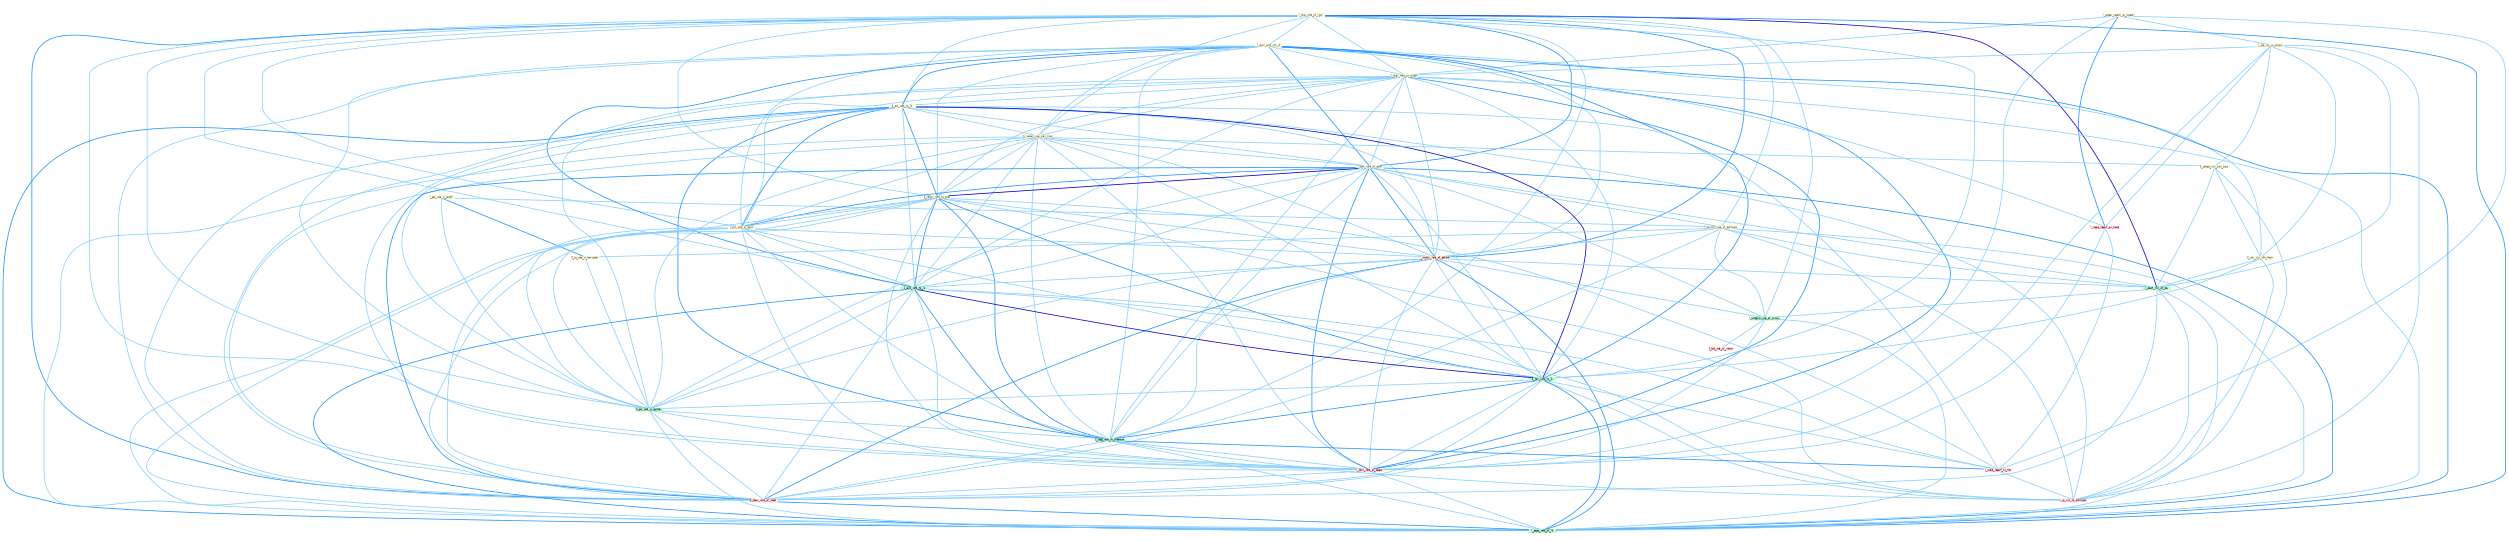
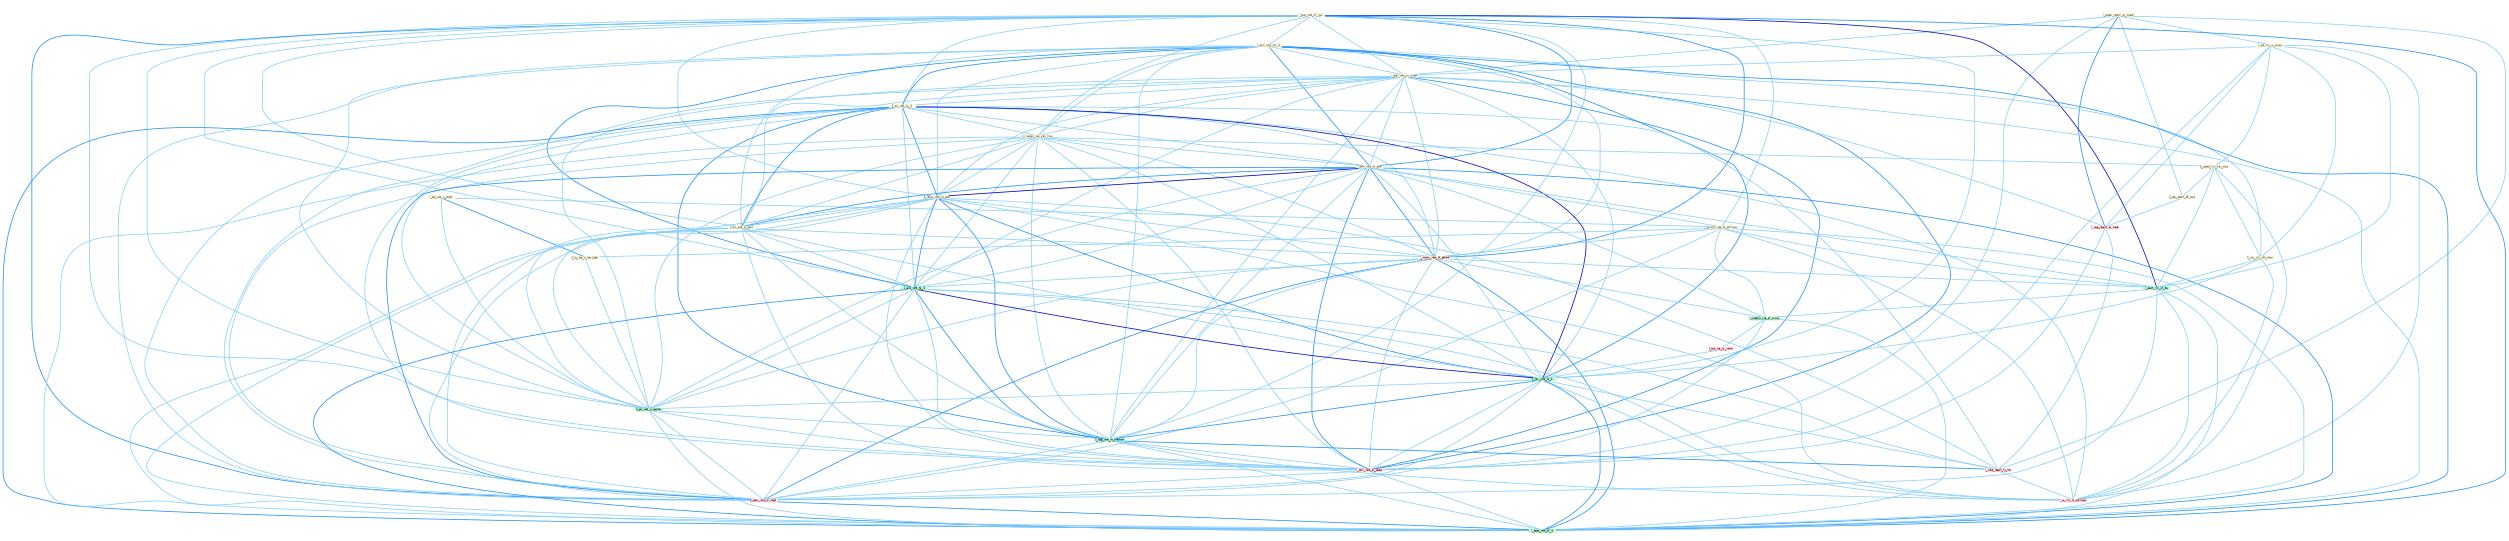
(1778, 56) -> none
none -> (2182, 197)
(2105, 228) -> (2105, 228)
(1481, 325) -> (1632, 364)
